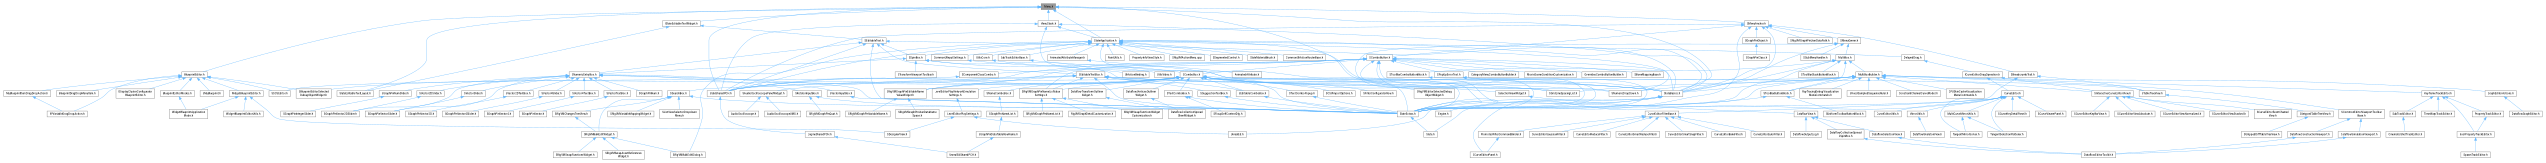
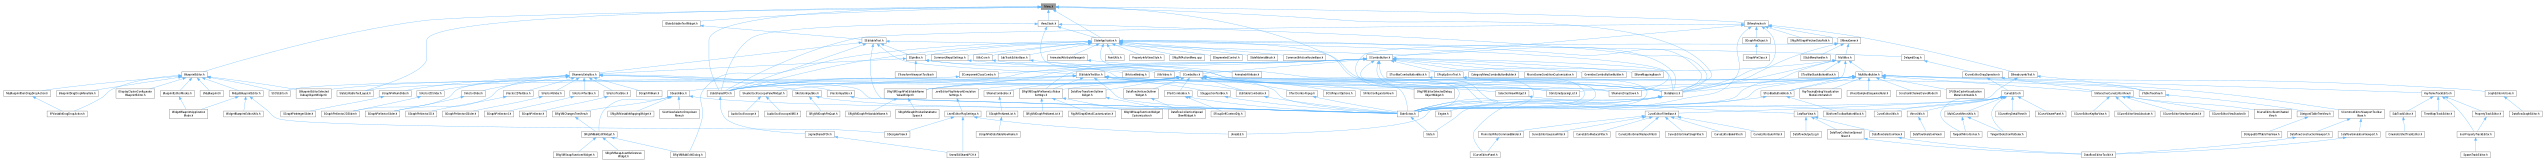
(517, 60) -> (1109, 80)
(1846, 134) -> (1846, 134)
(979, 145) -> (963, 136)
